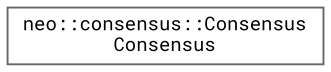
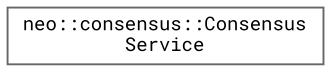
(166, 36) -> (166, 36)
